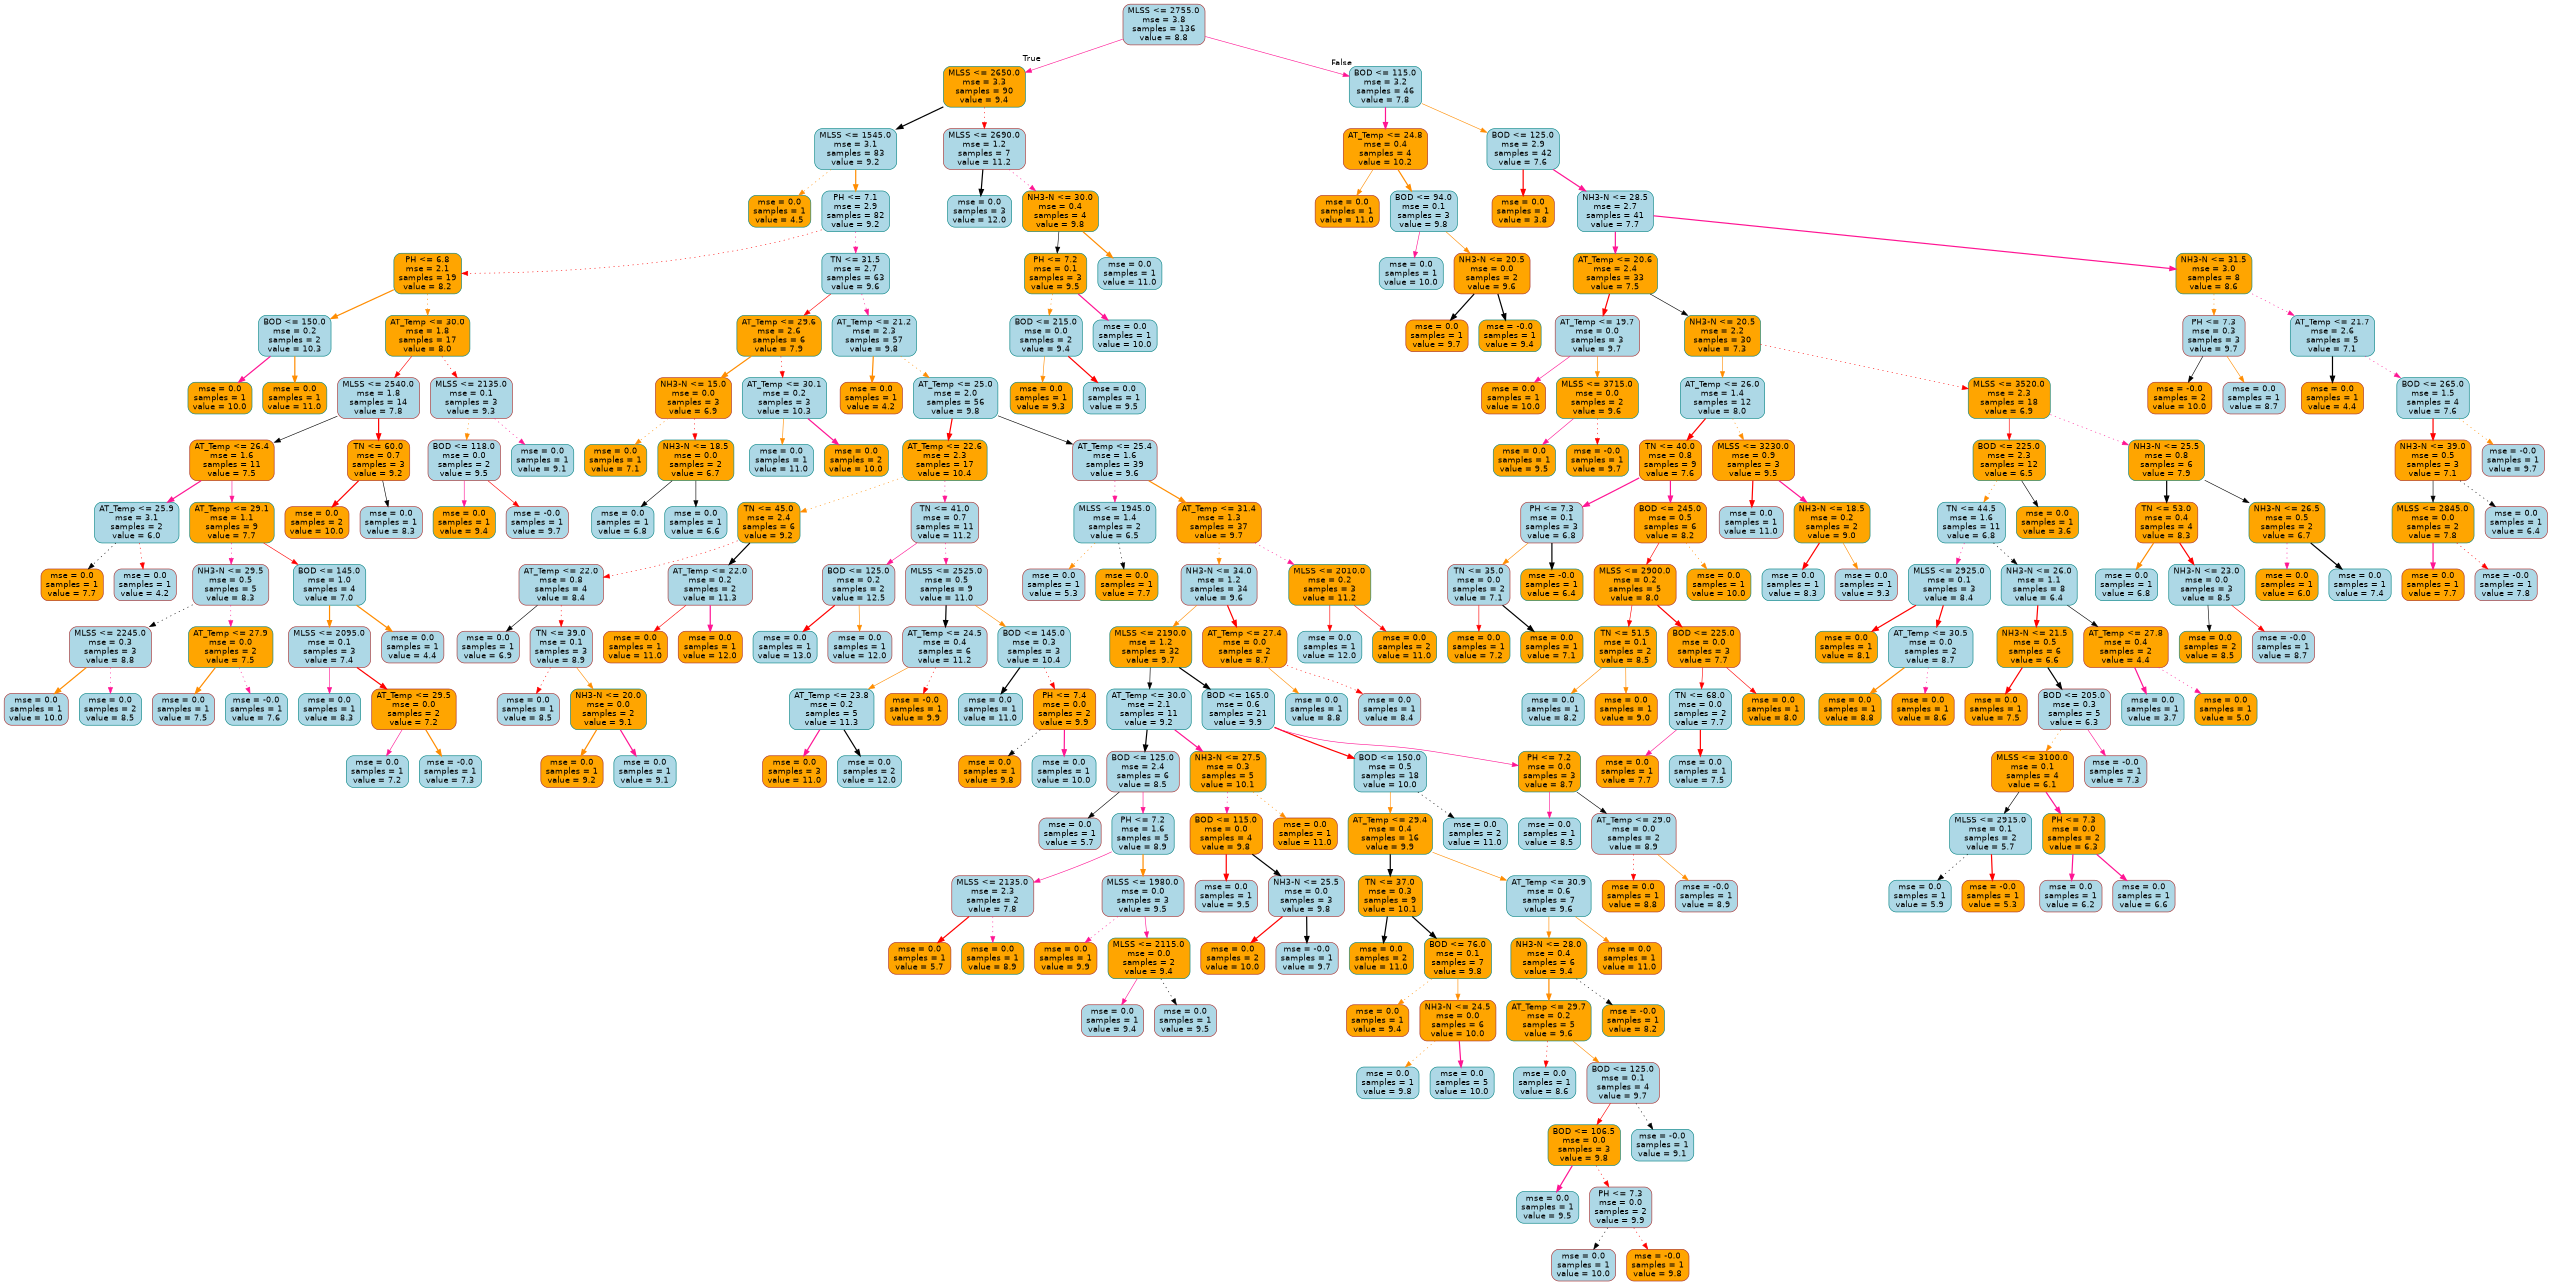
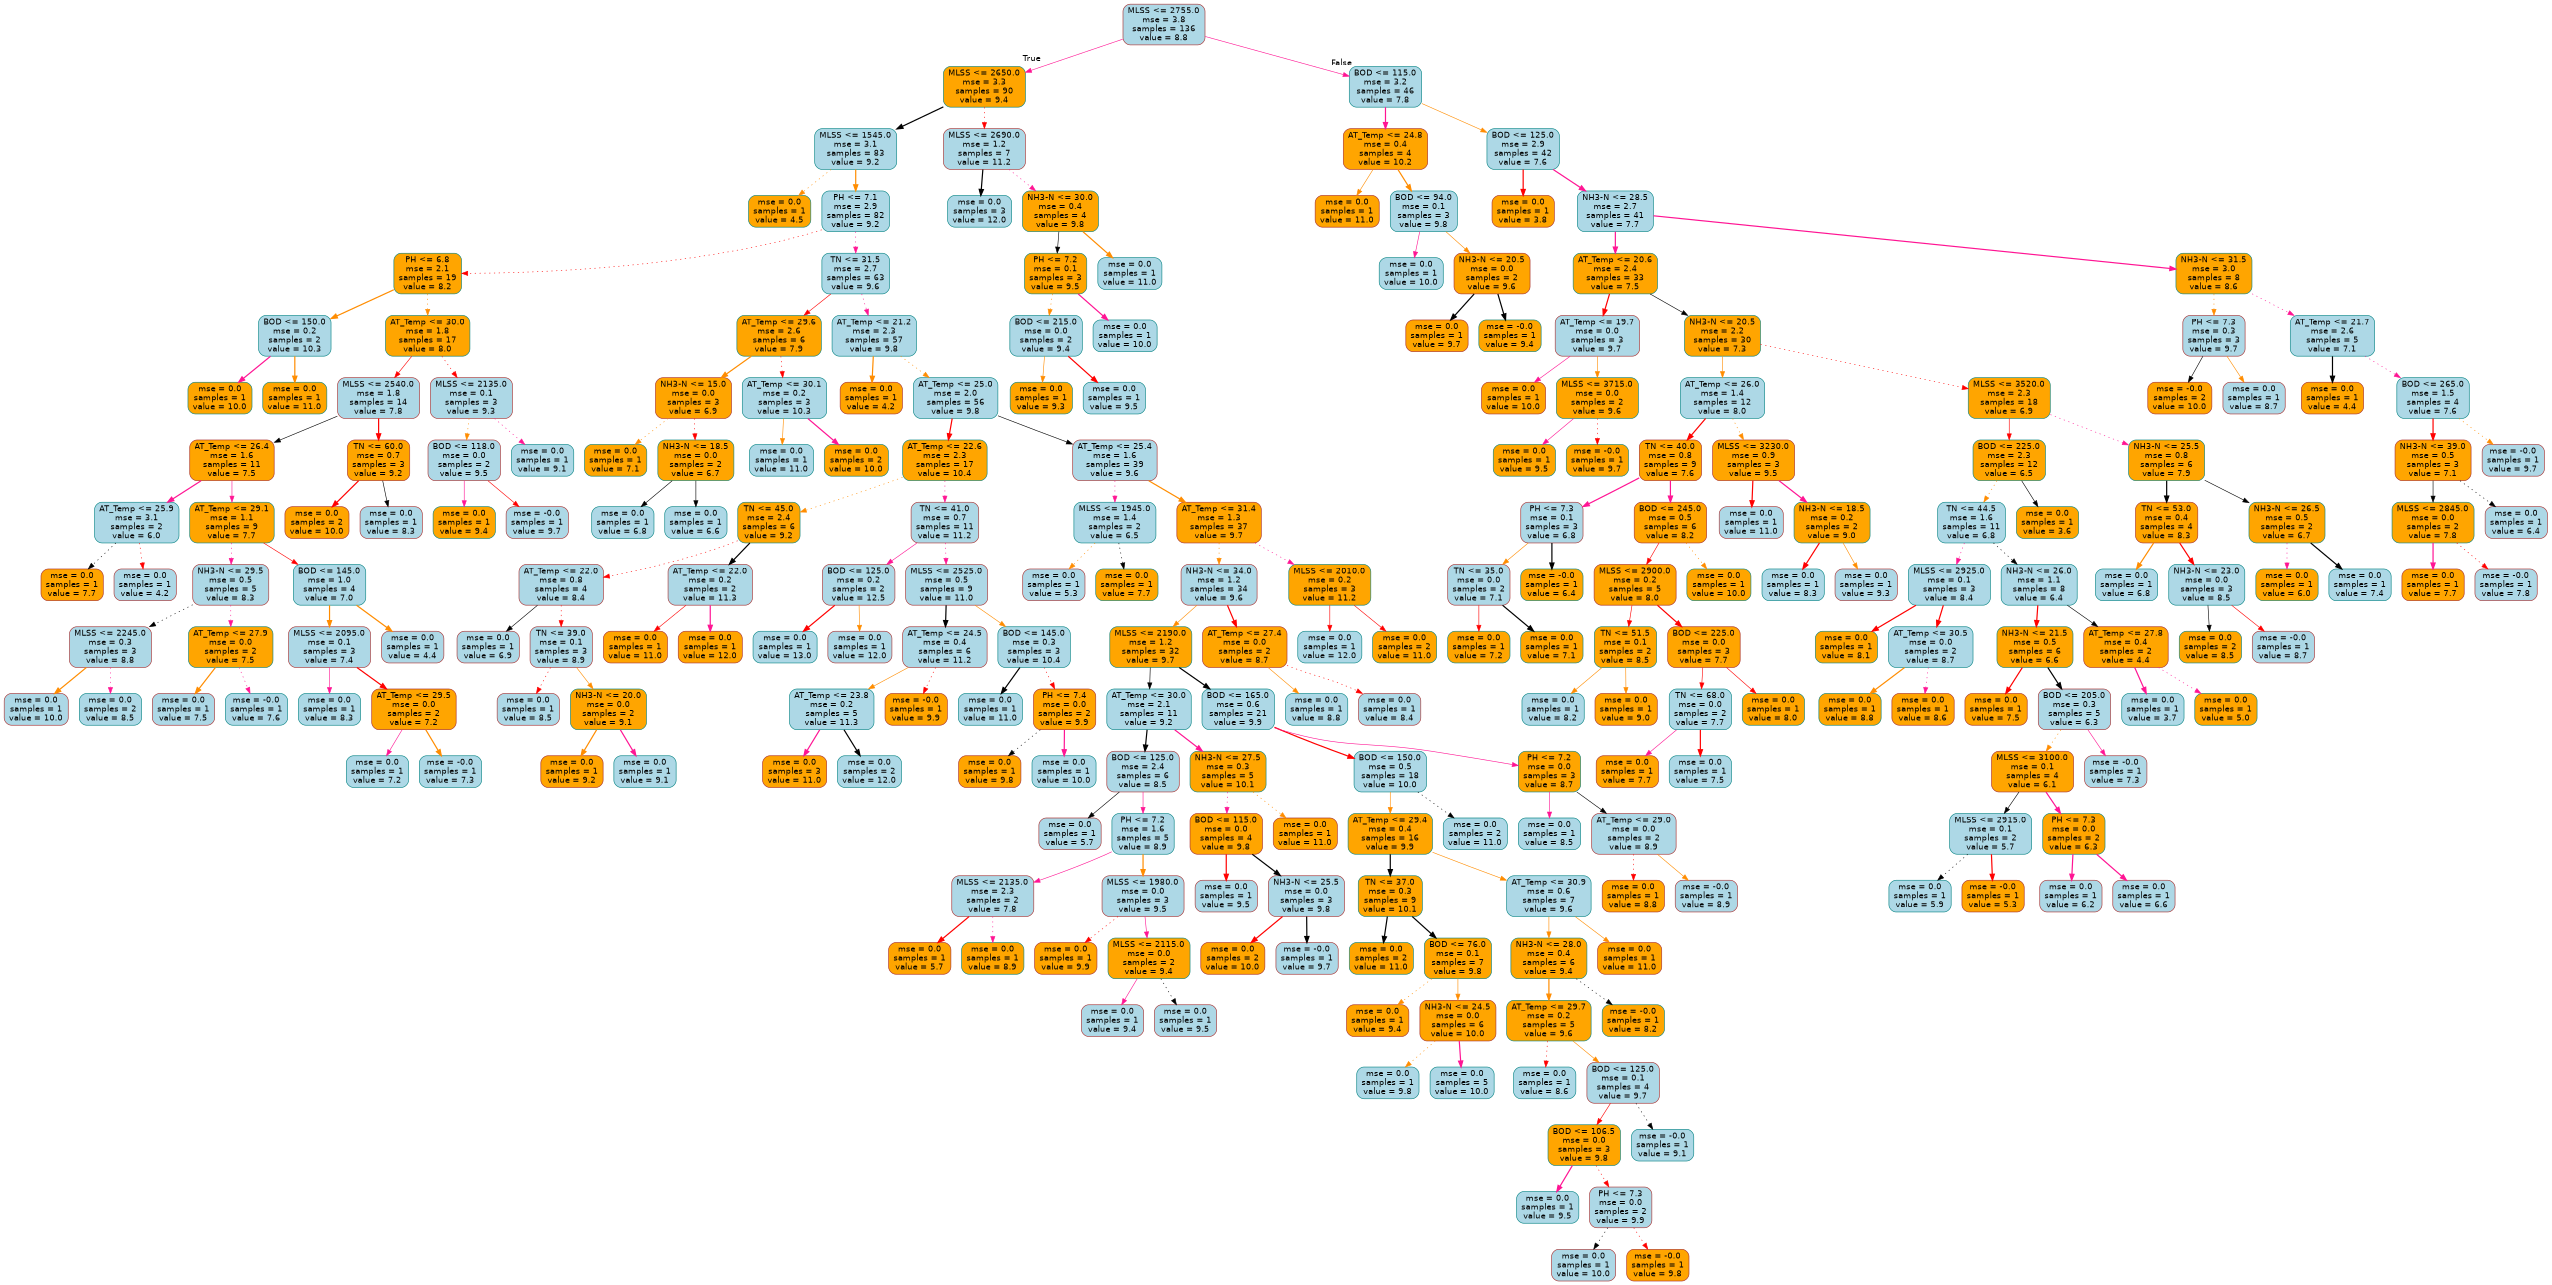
(1104, 928) -> (1104, 928)
